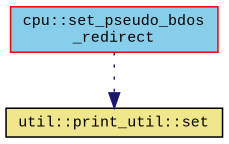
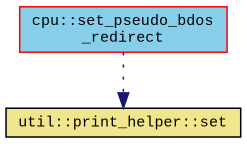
(114, 123) -> (123, 123)
